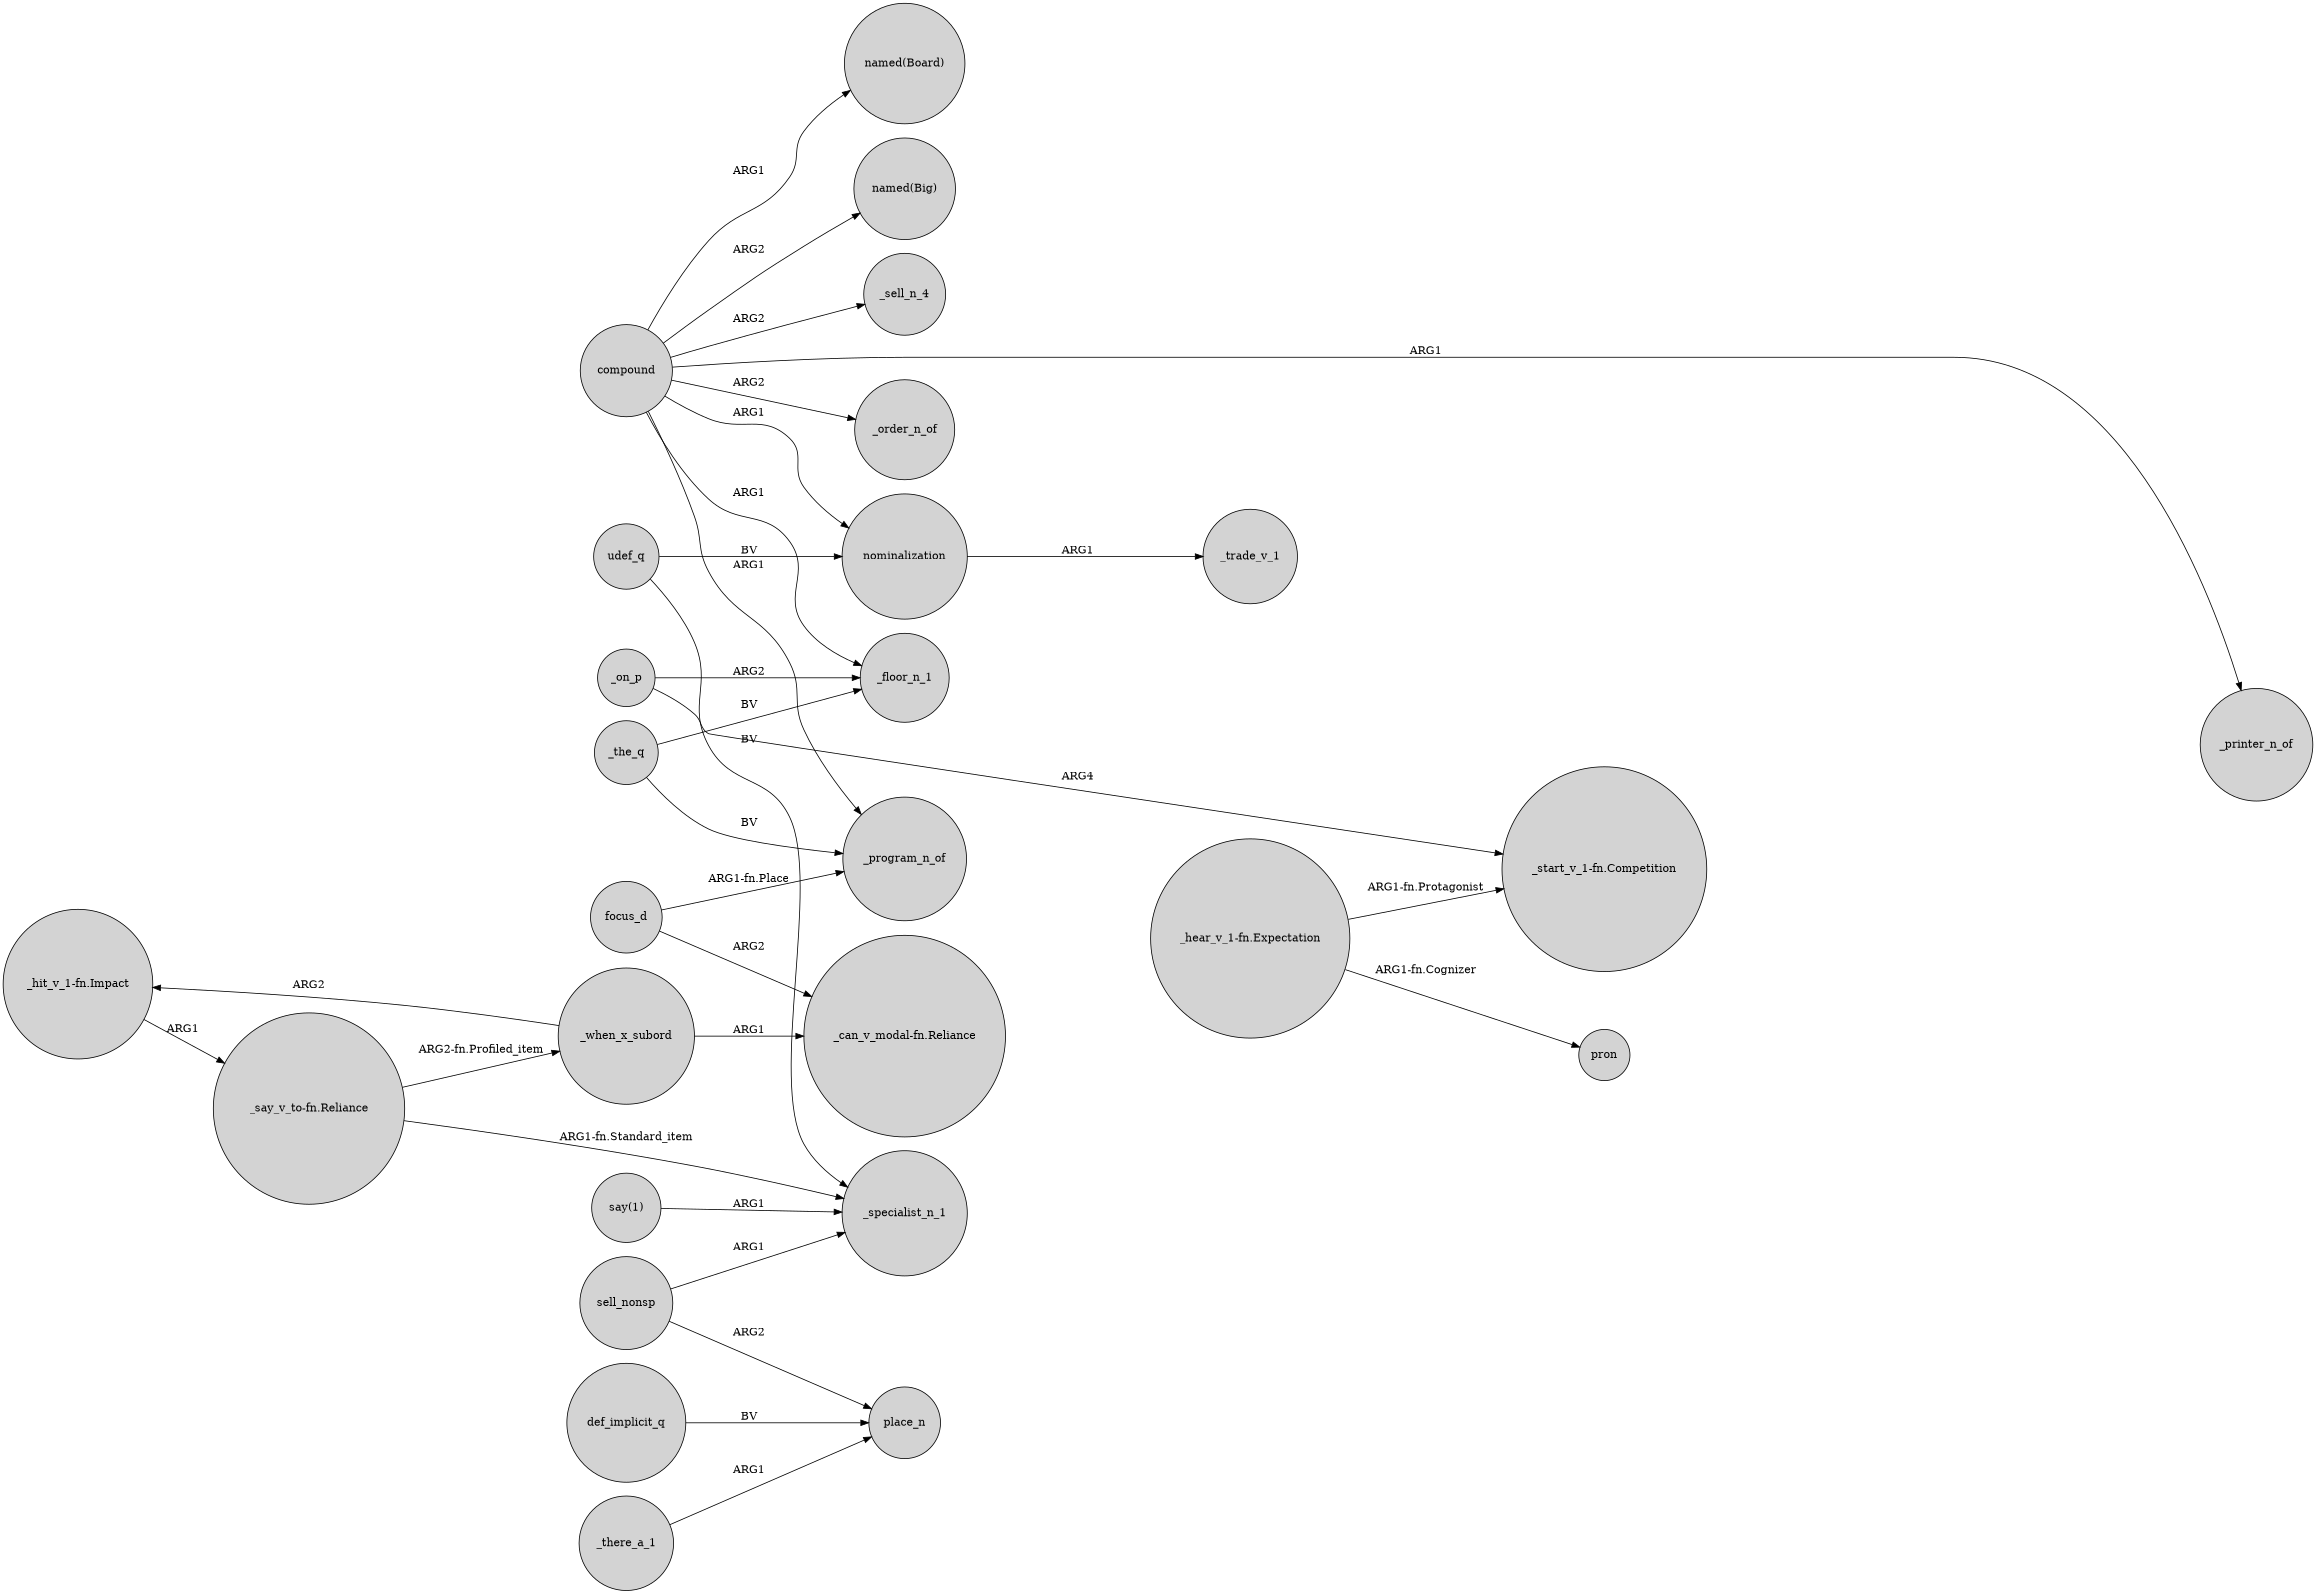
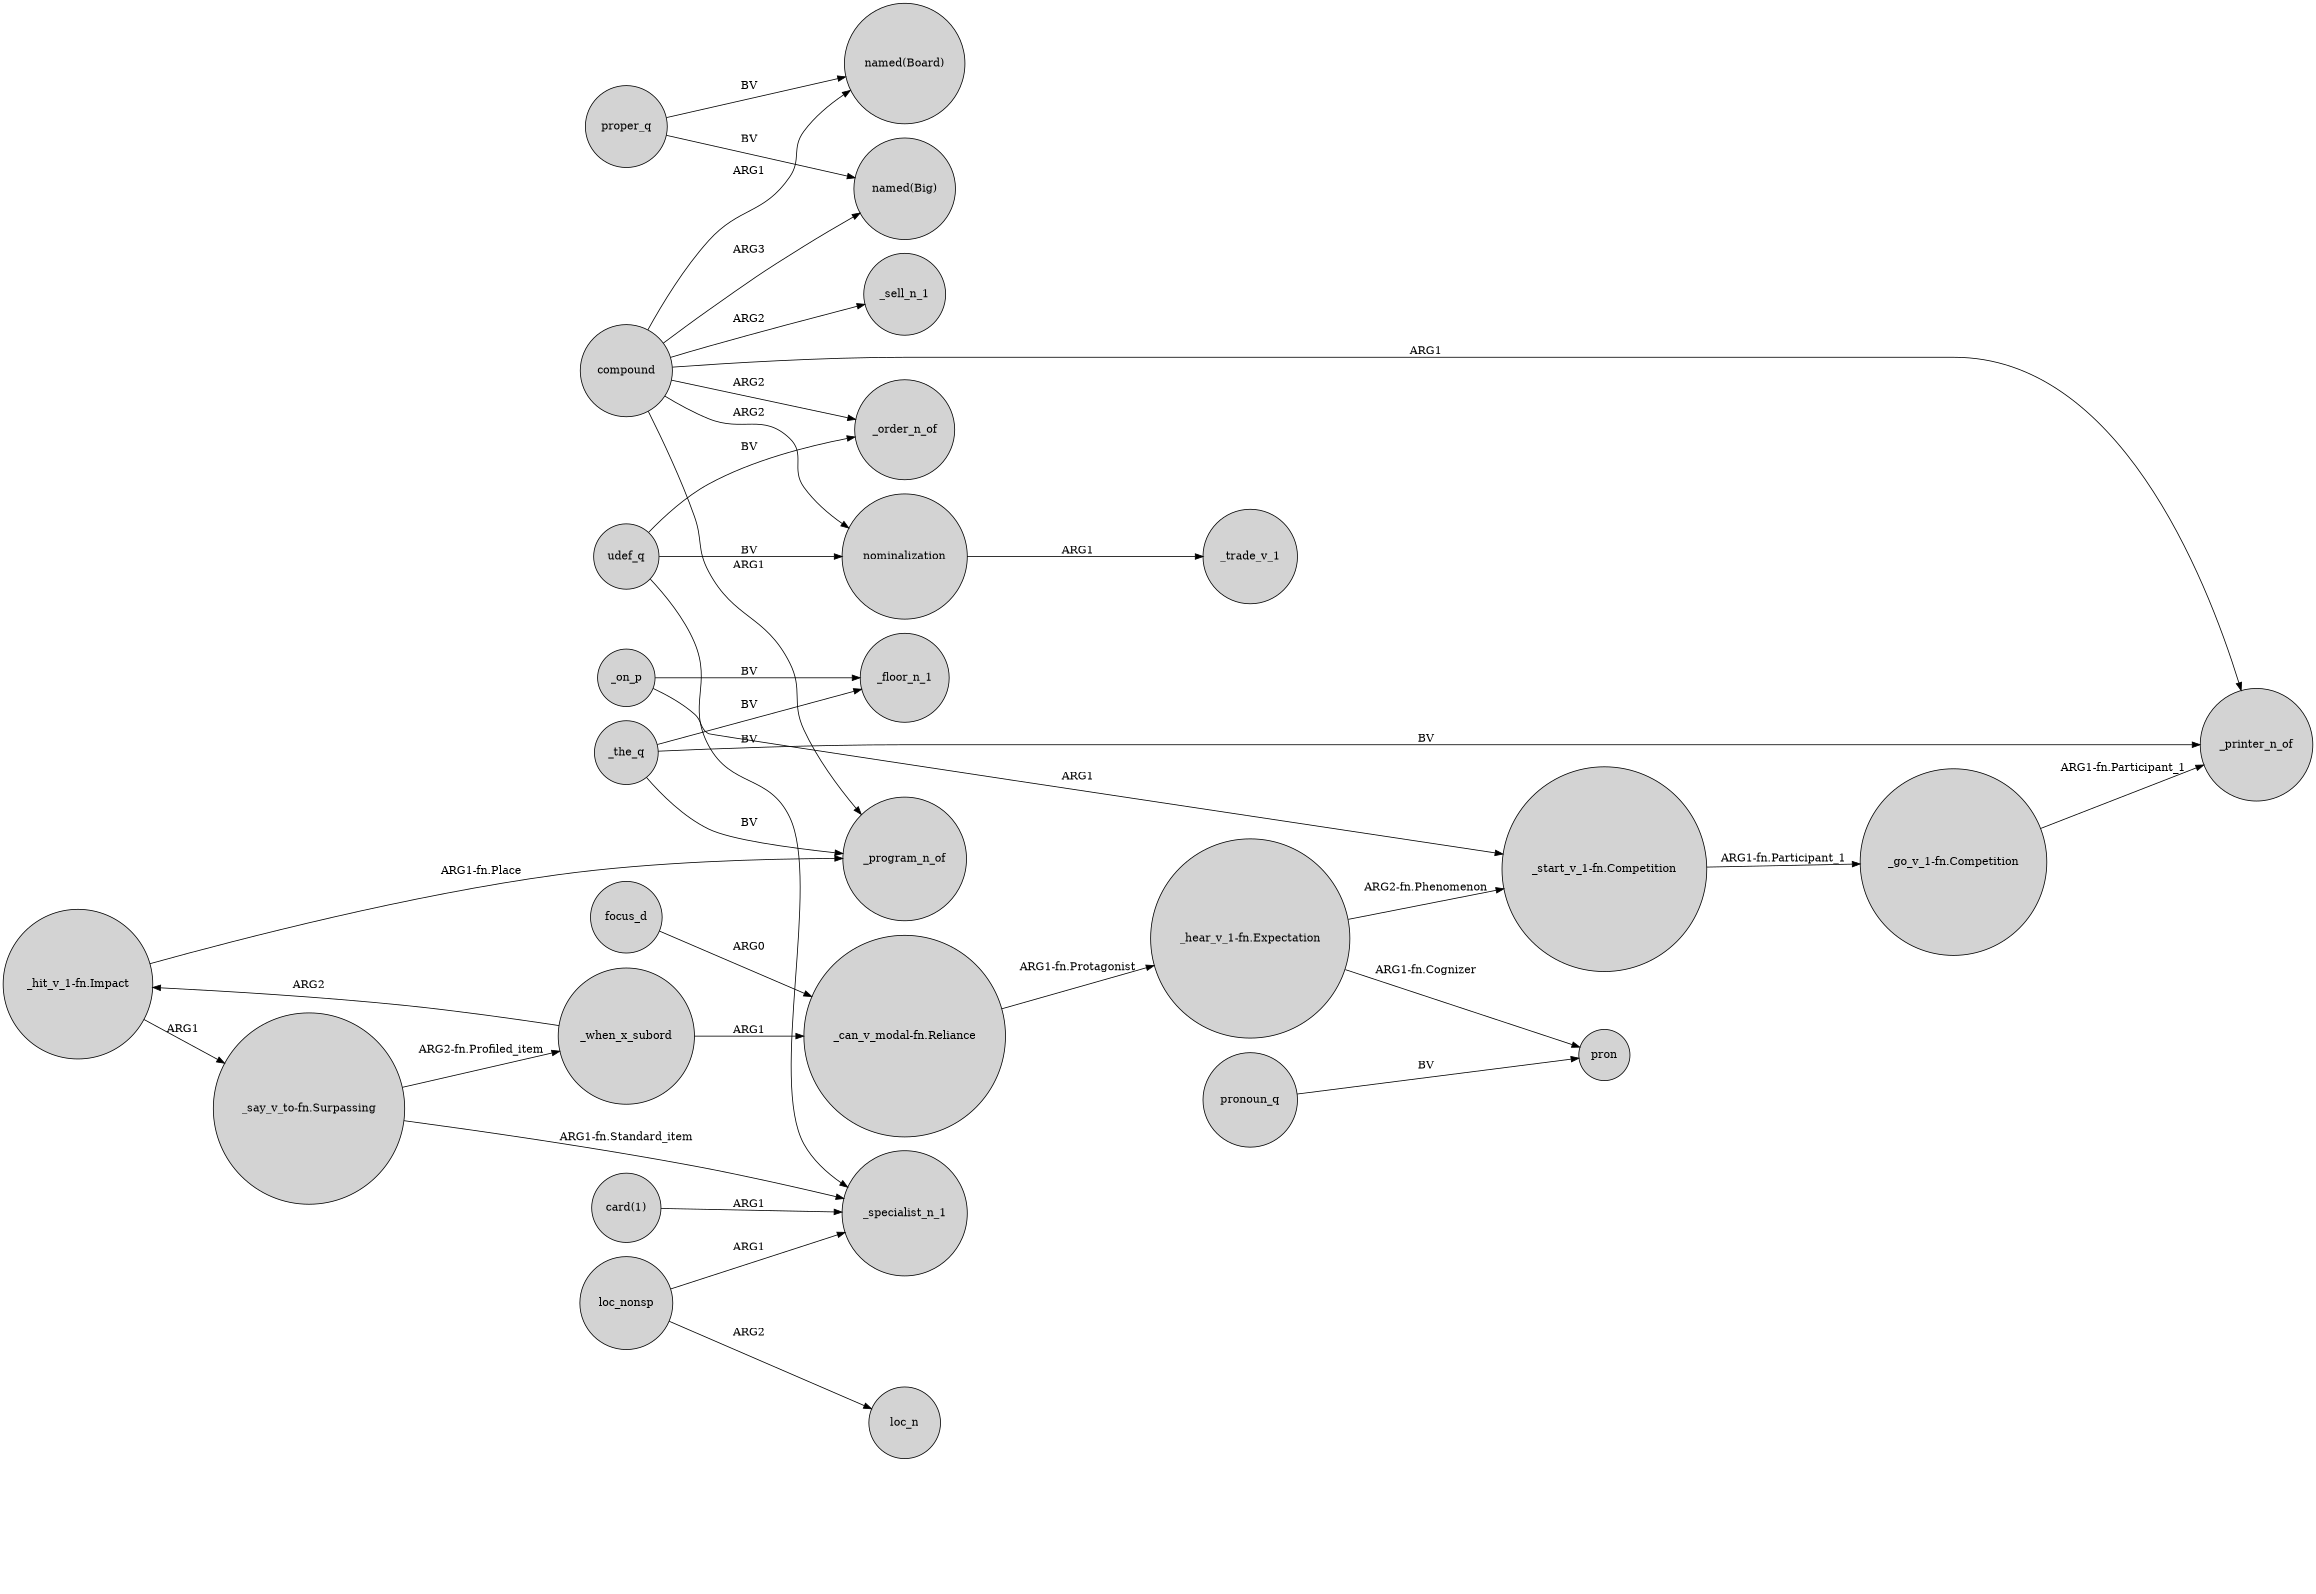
none -> (626, 127)
(749, 250) -> (749, 250)
(905, 294) -> (905, 294)
(749, 413) -> (749, 413)
none -> (740, 469)
(771, 525) -> none
(749, 672) -> (749, 672)
none -> (1425, 745)
(1078, 777) -> (1078, 777)
none -> (1953, 862)
(1426, 888) -> (1426, 888)
(749, 892) -> (489, 886)
(749, 947) -> (749, 947)
none -> (1074, 988)
none -> (1250, 1100)
(309, 1109) -> (309, 1109)
(626, 1208) -> (626, 1208)
(626, 1303) -> (626, 1303)
(626, 1423) -> none
(905, 1423) -> (905, 1423)
(626, 1543) -> none
